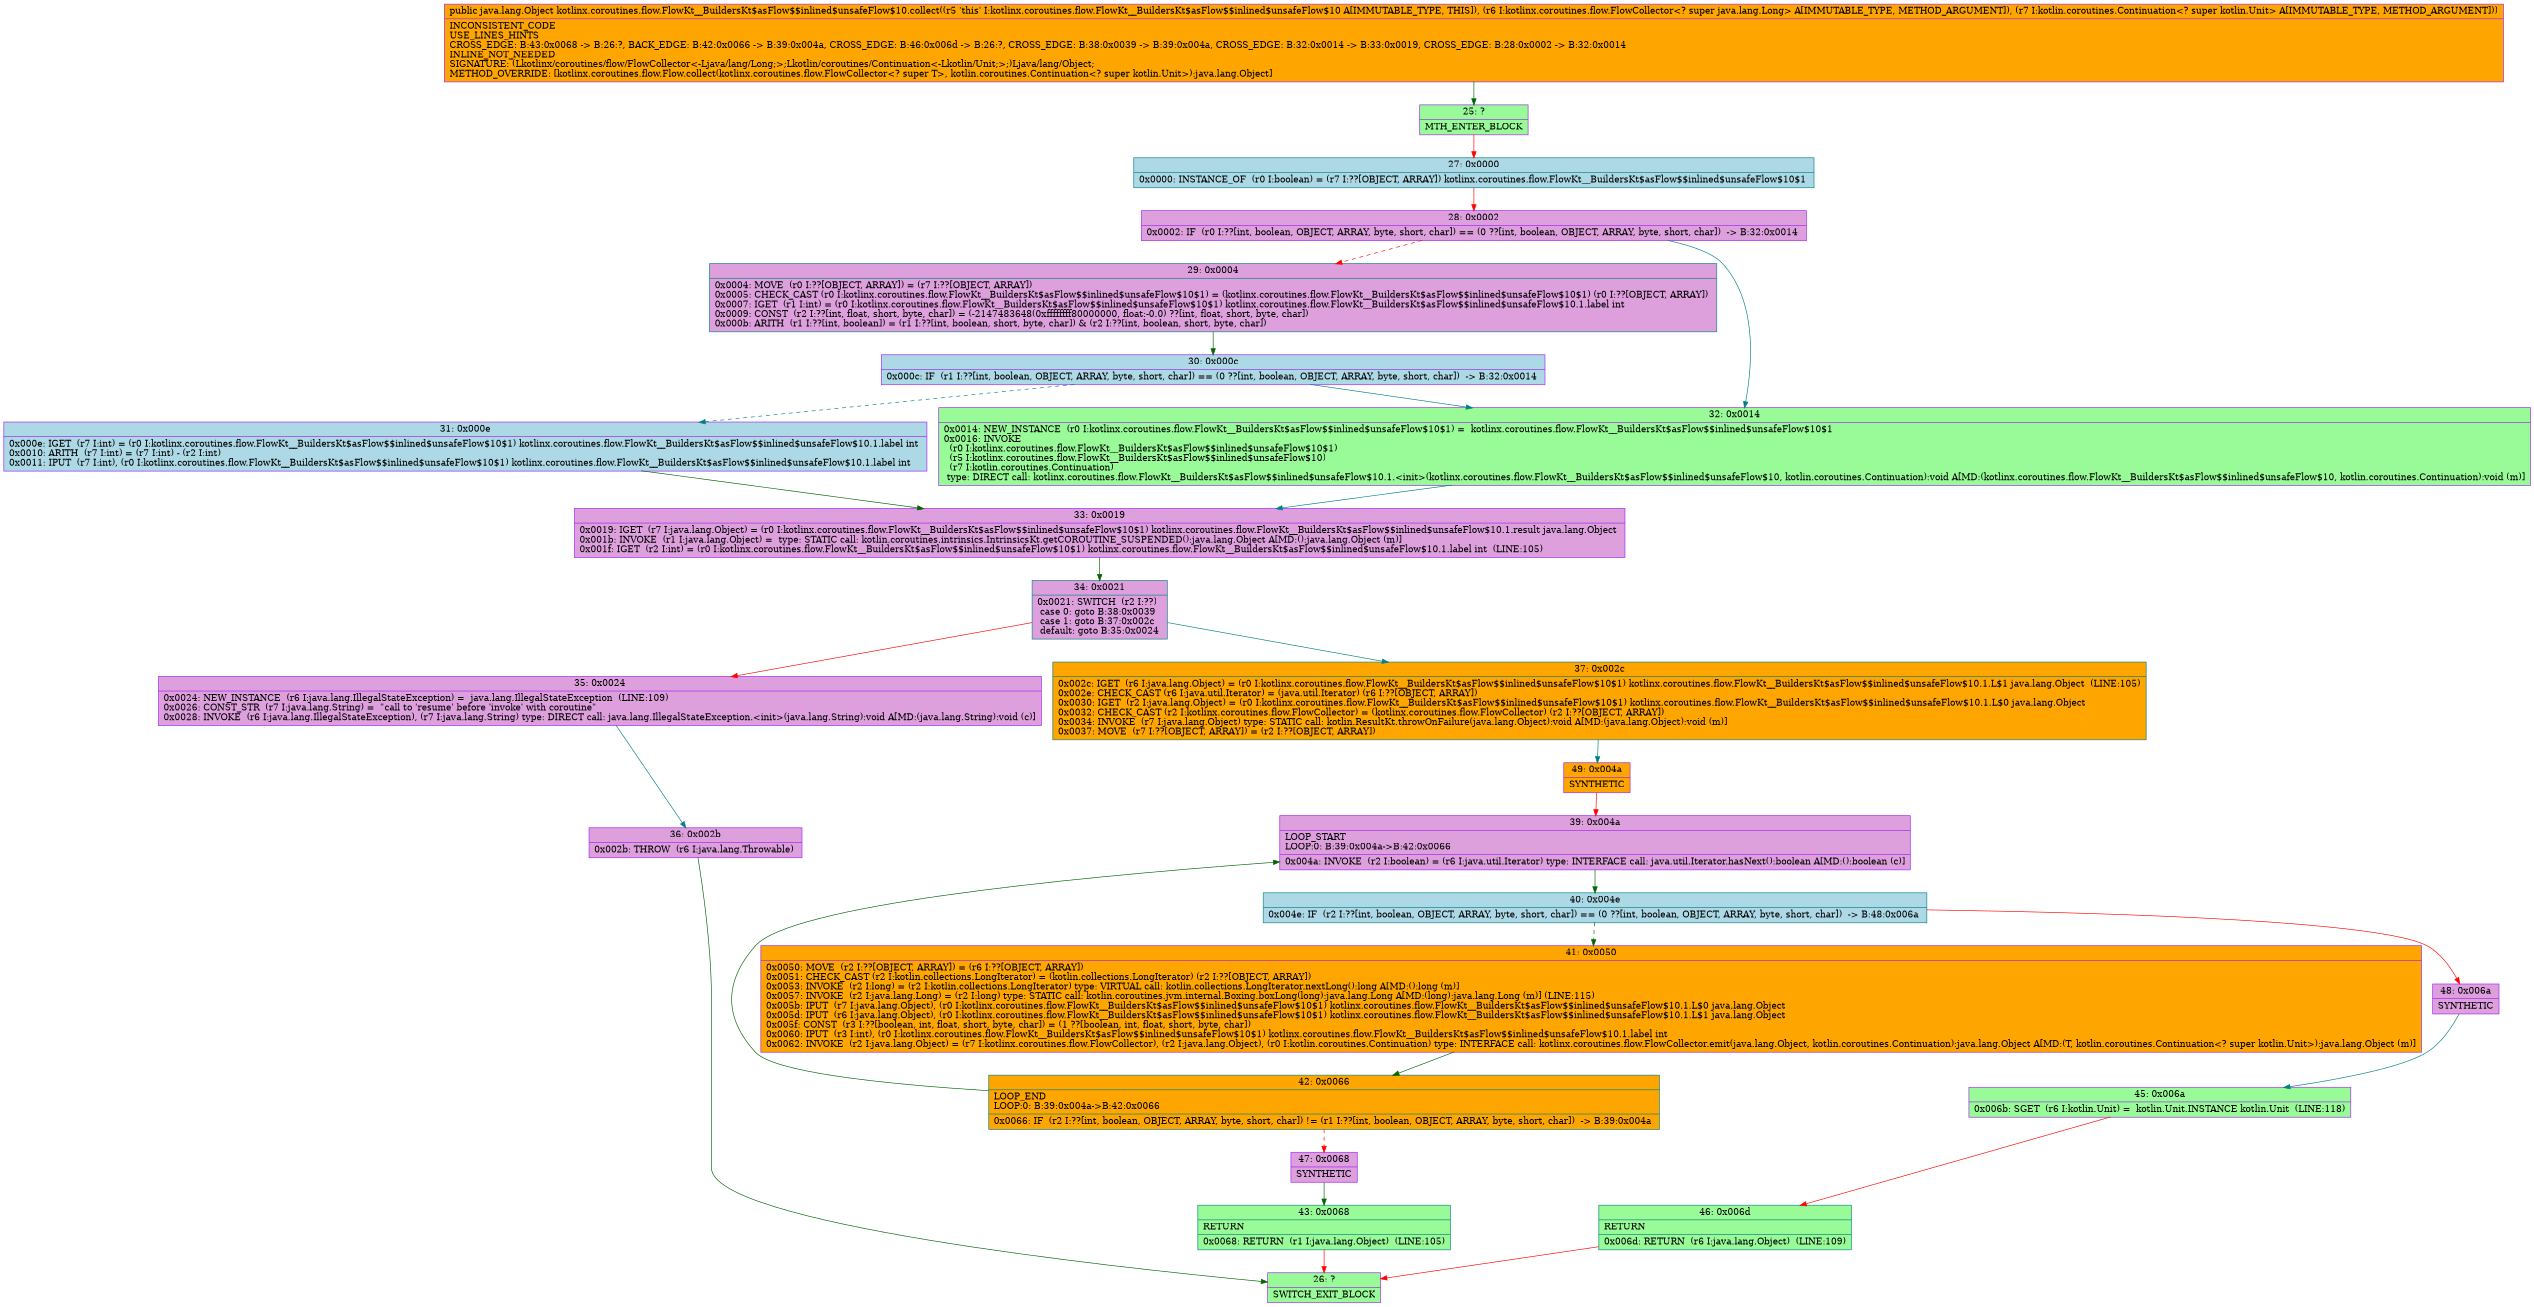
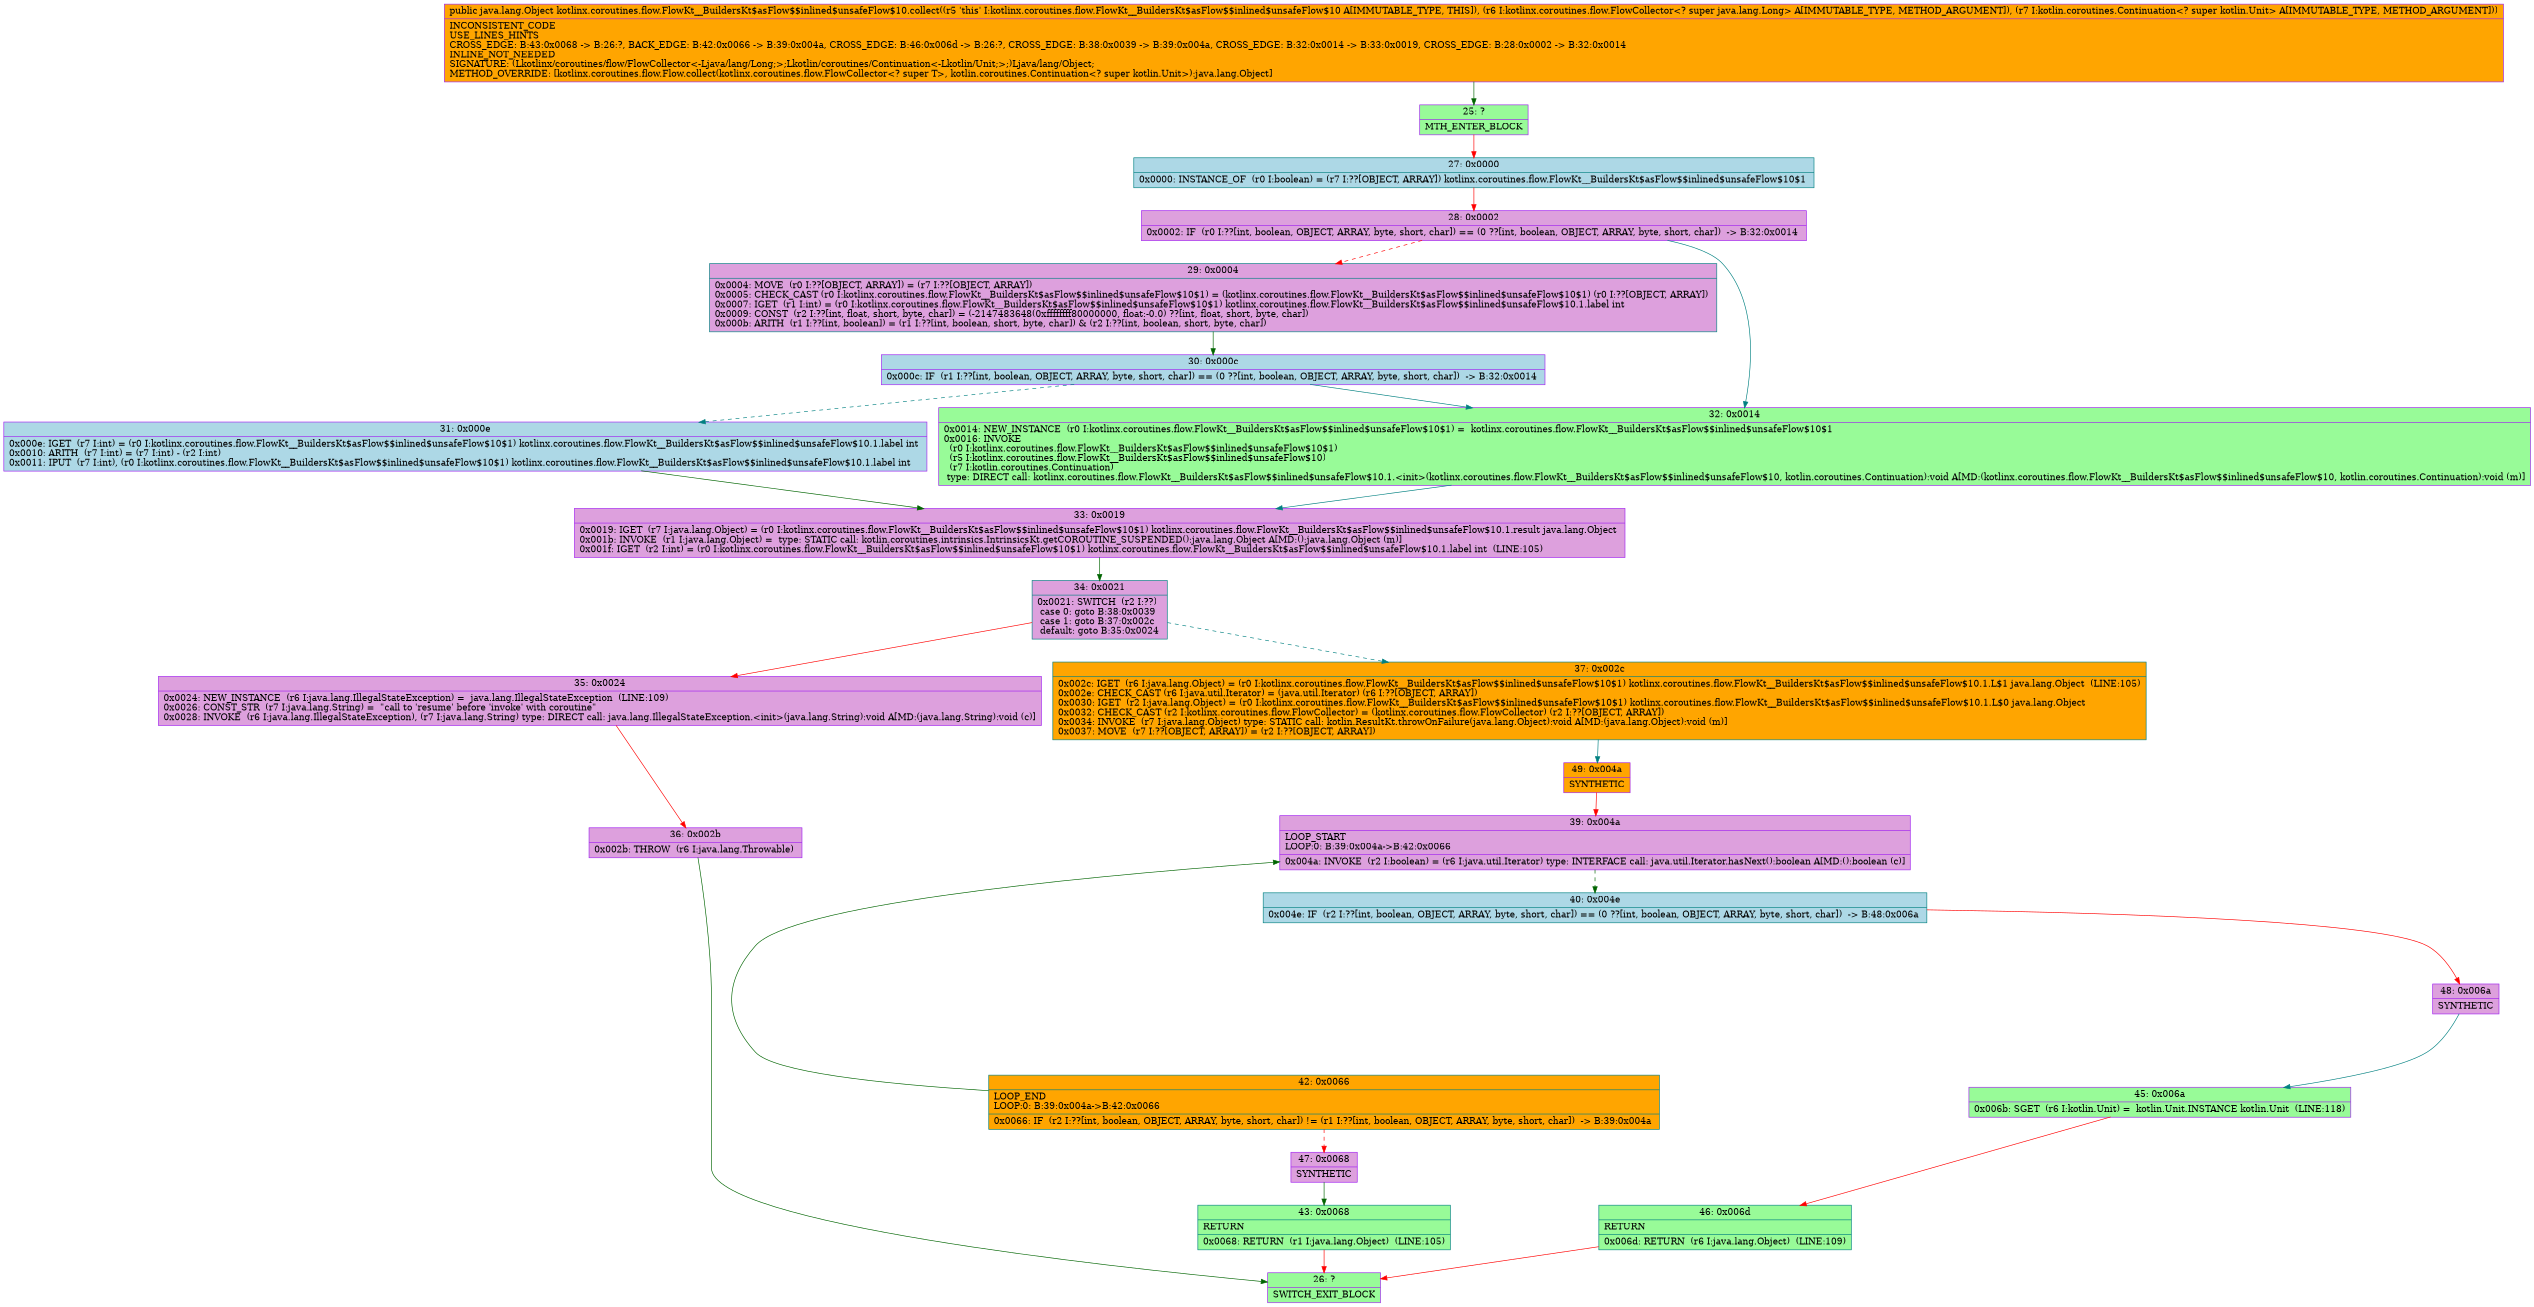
(1275, 642) -> (1275, 642)
(649, 774) -> (649, 774)
(1595, 878) -> (1595, 878)
(1591, 999) -> none
